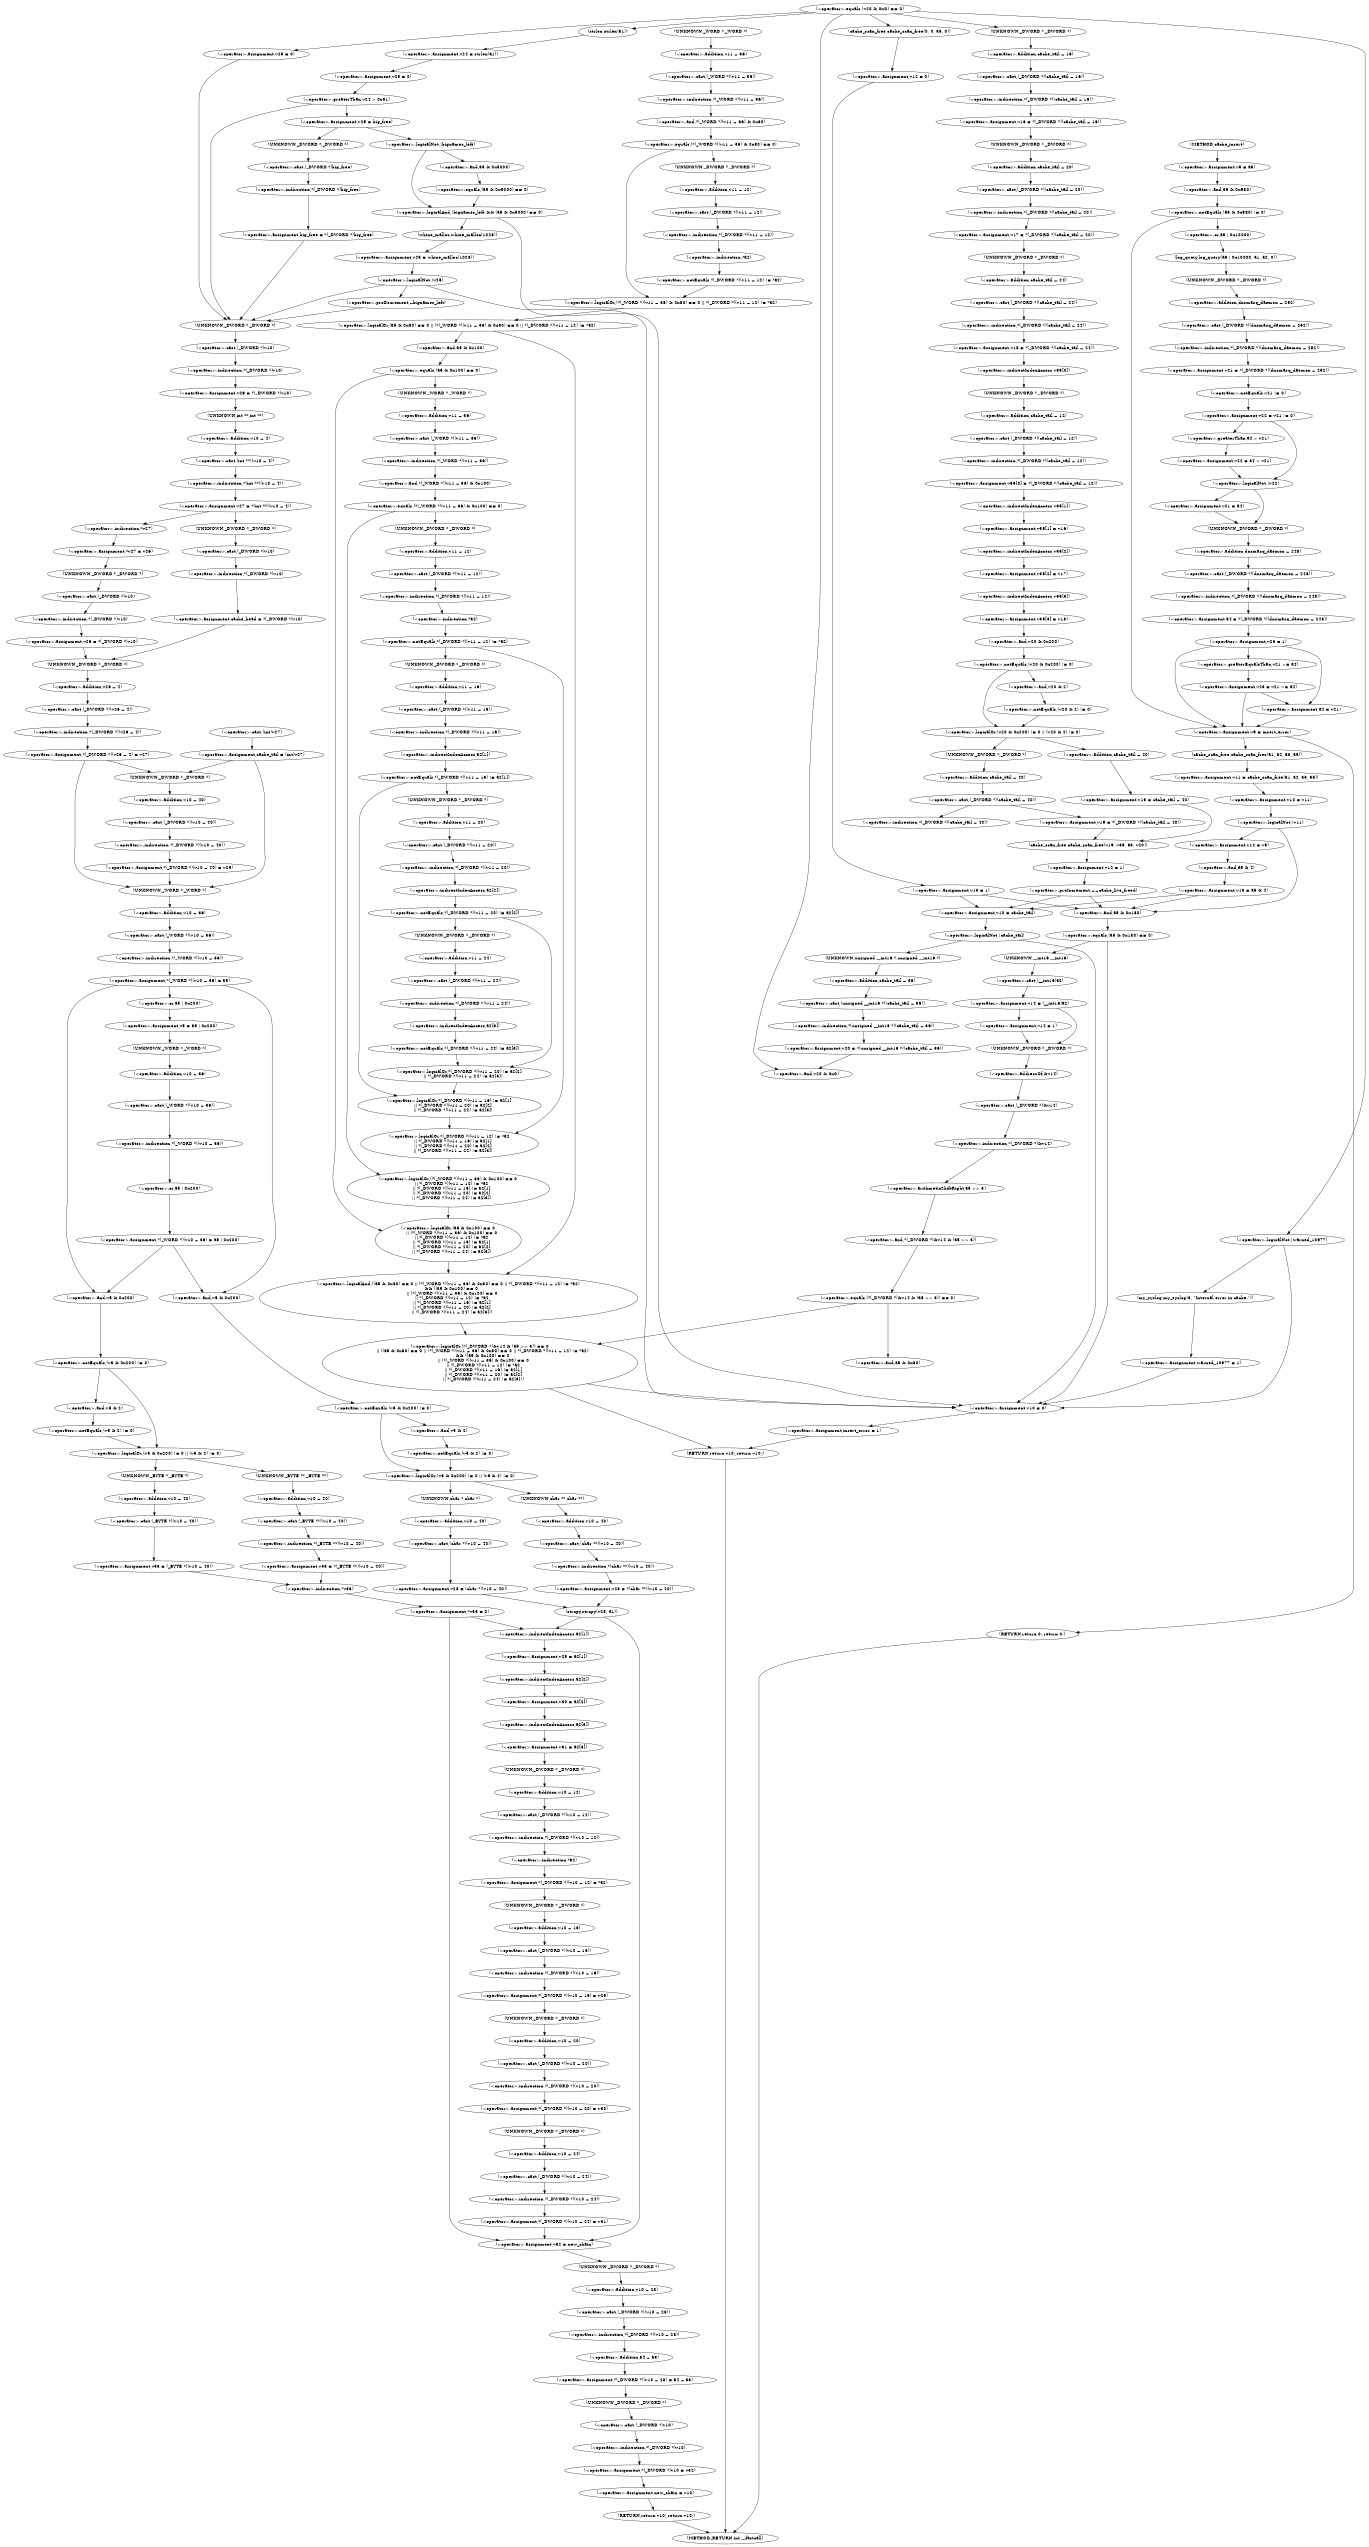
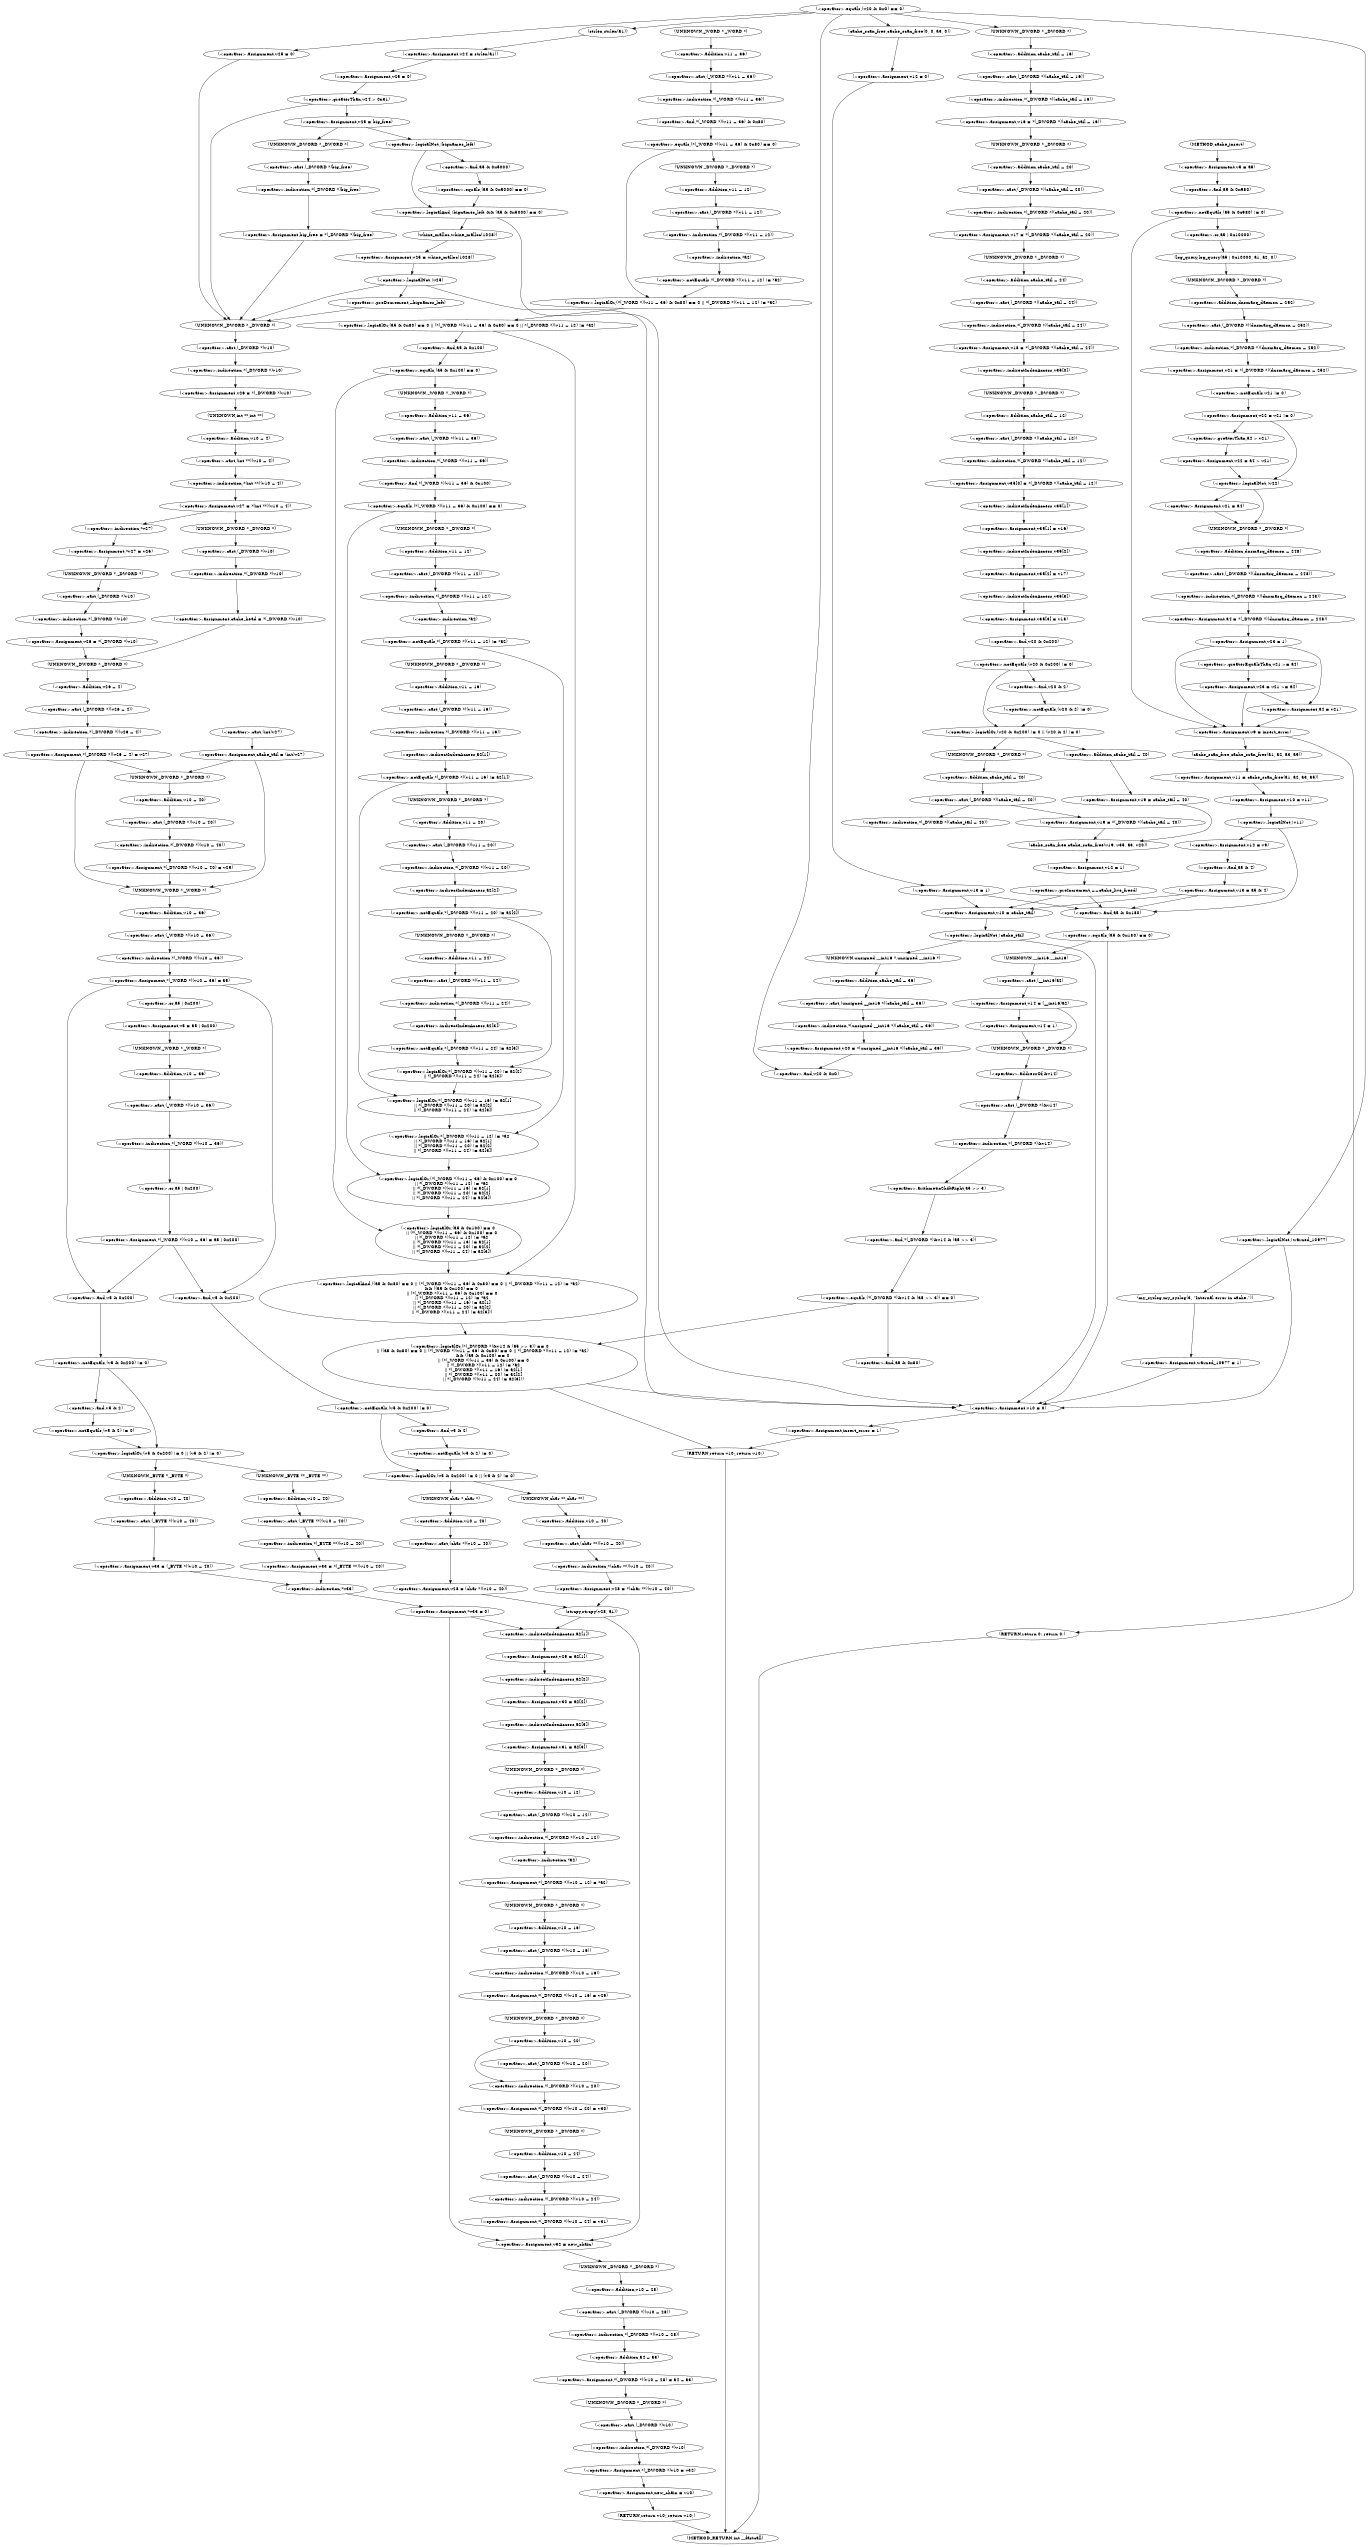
(545, 2051) -> (477, 2059)
